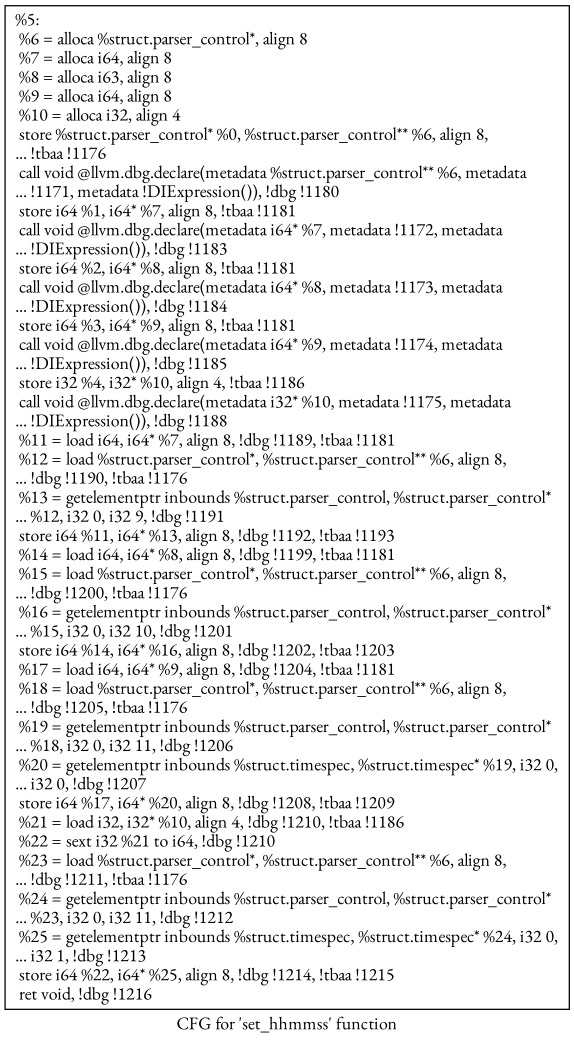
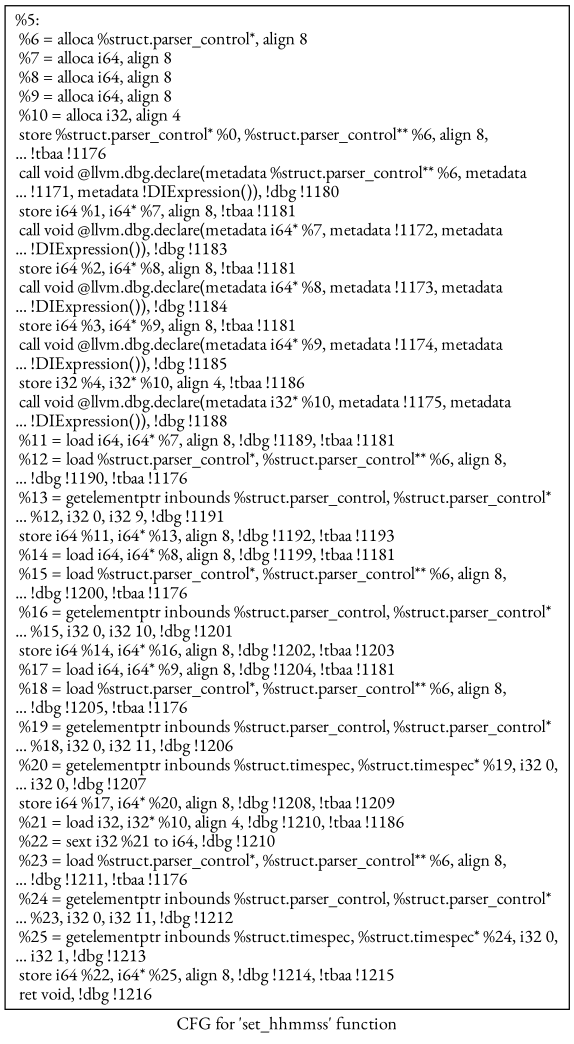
(94, 77) -> (94, 77)
